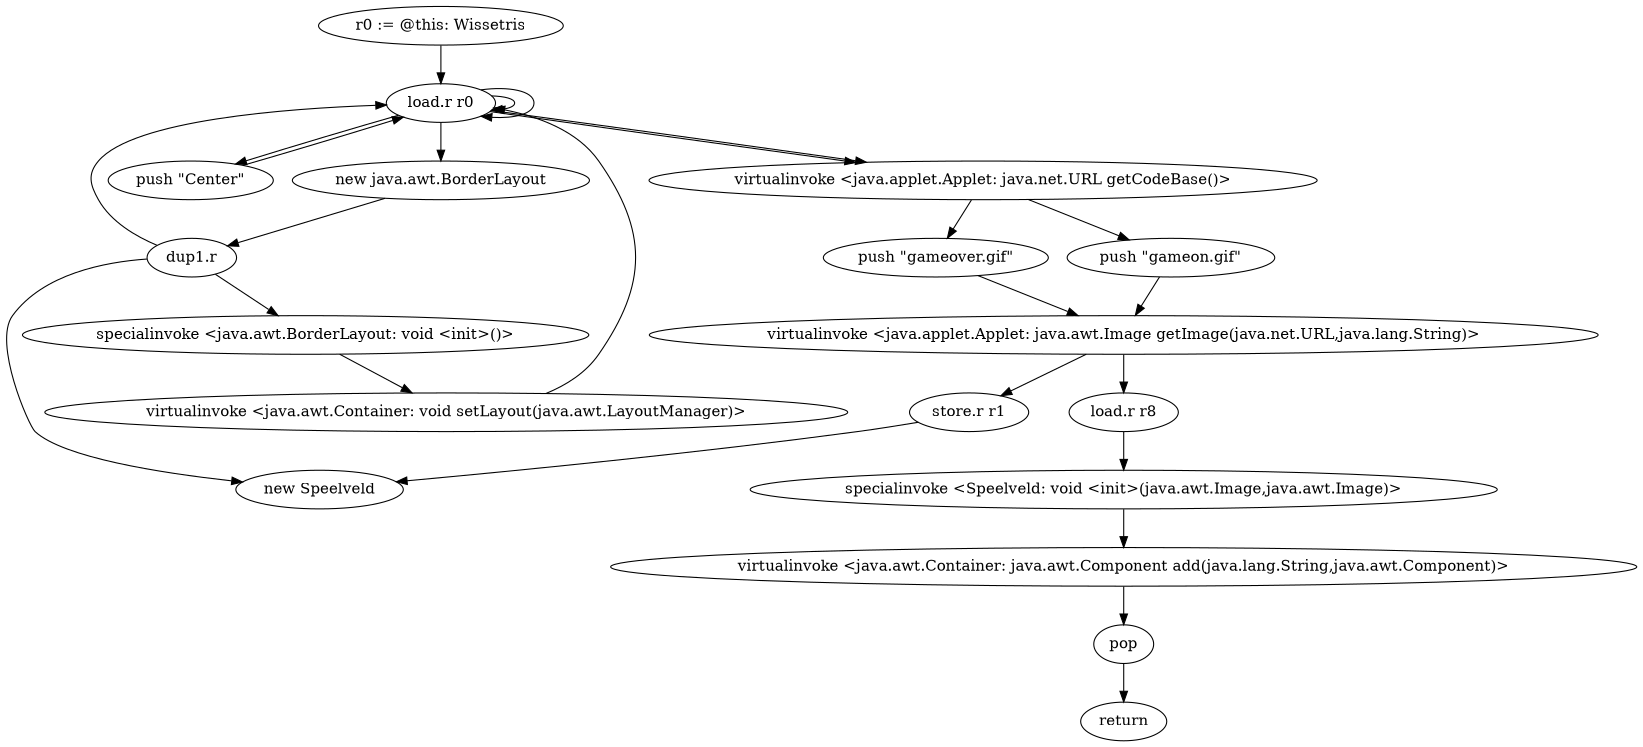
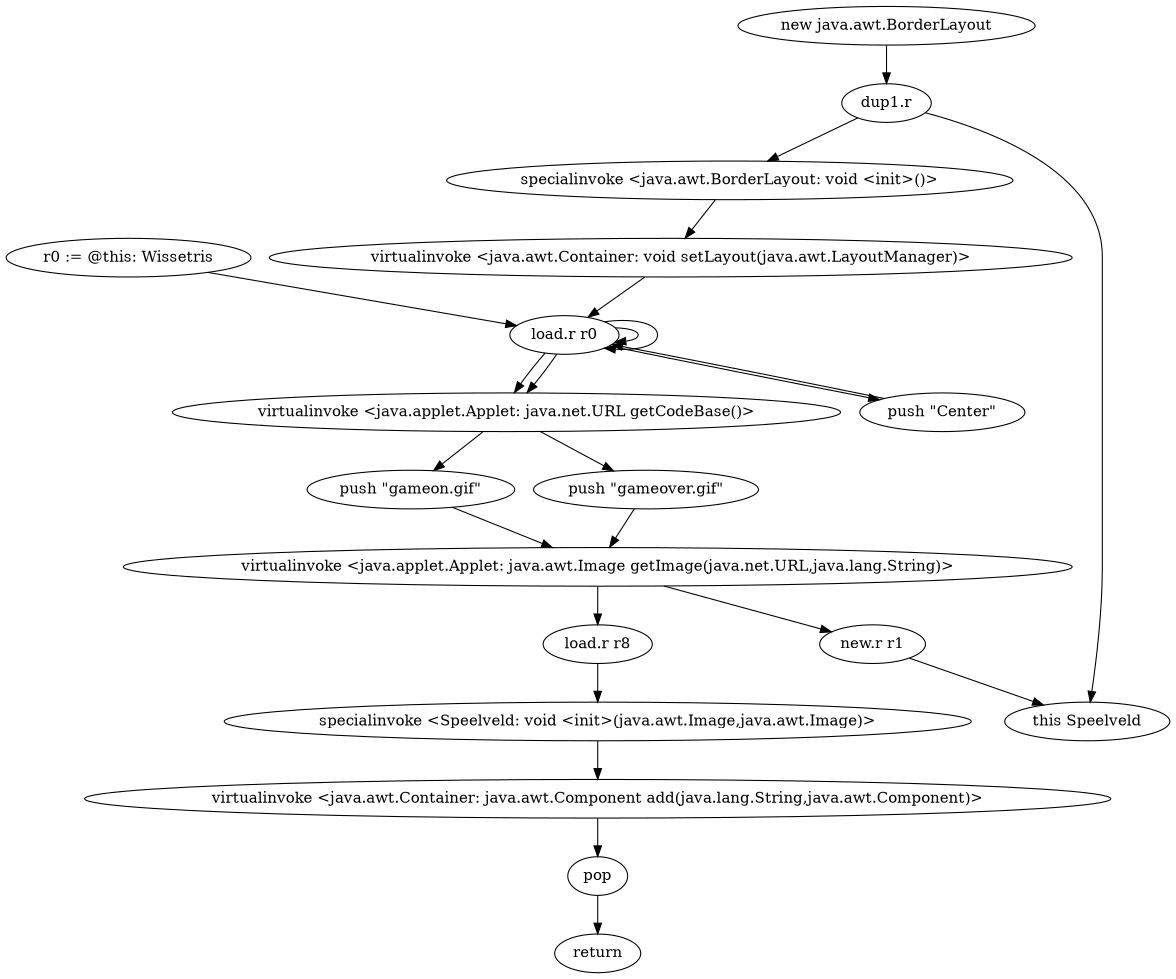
(175, 127) -> none
(441, 136) -> none
(969, 412) -> (873, 644)
(320, 490) -> (1087, 721)
